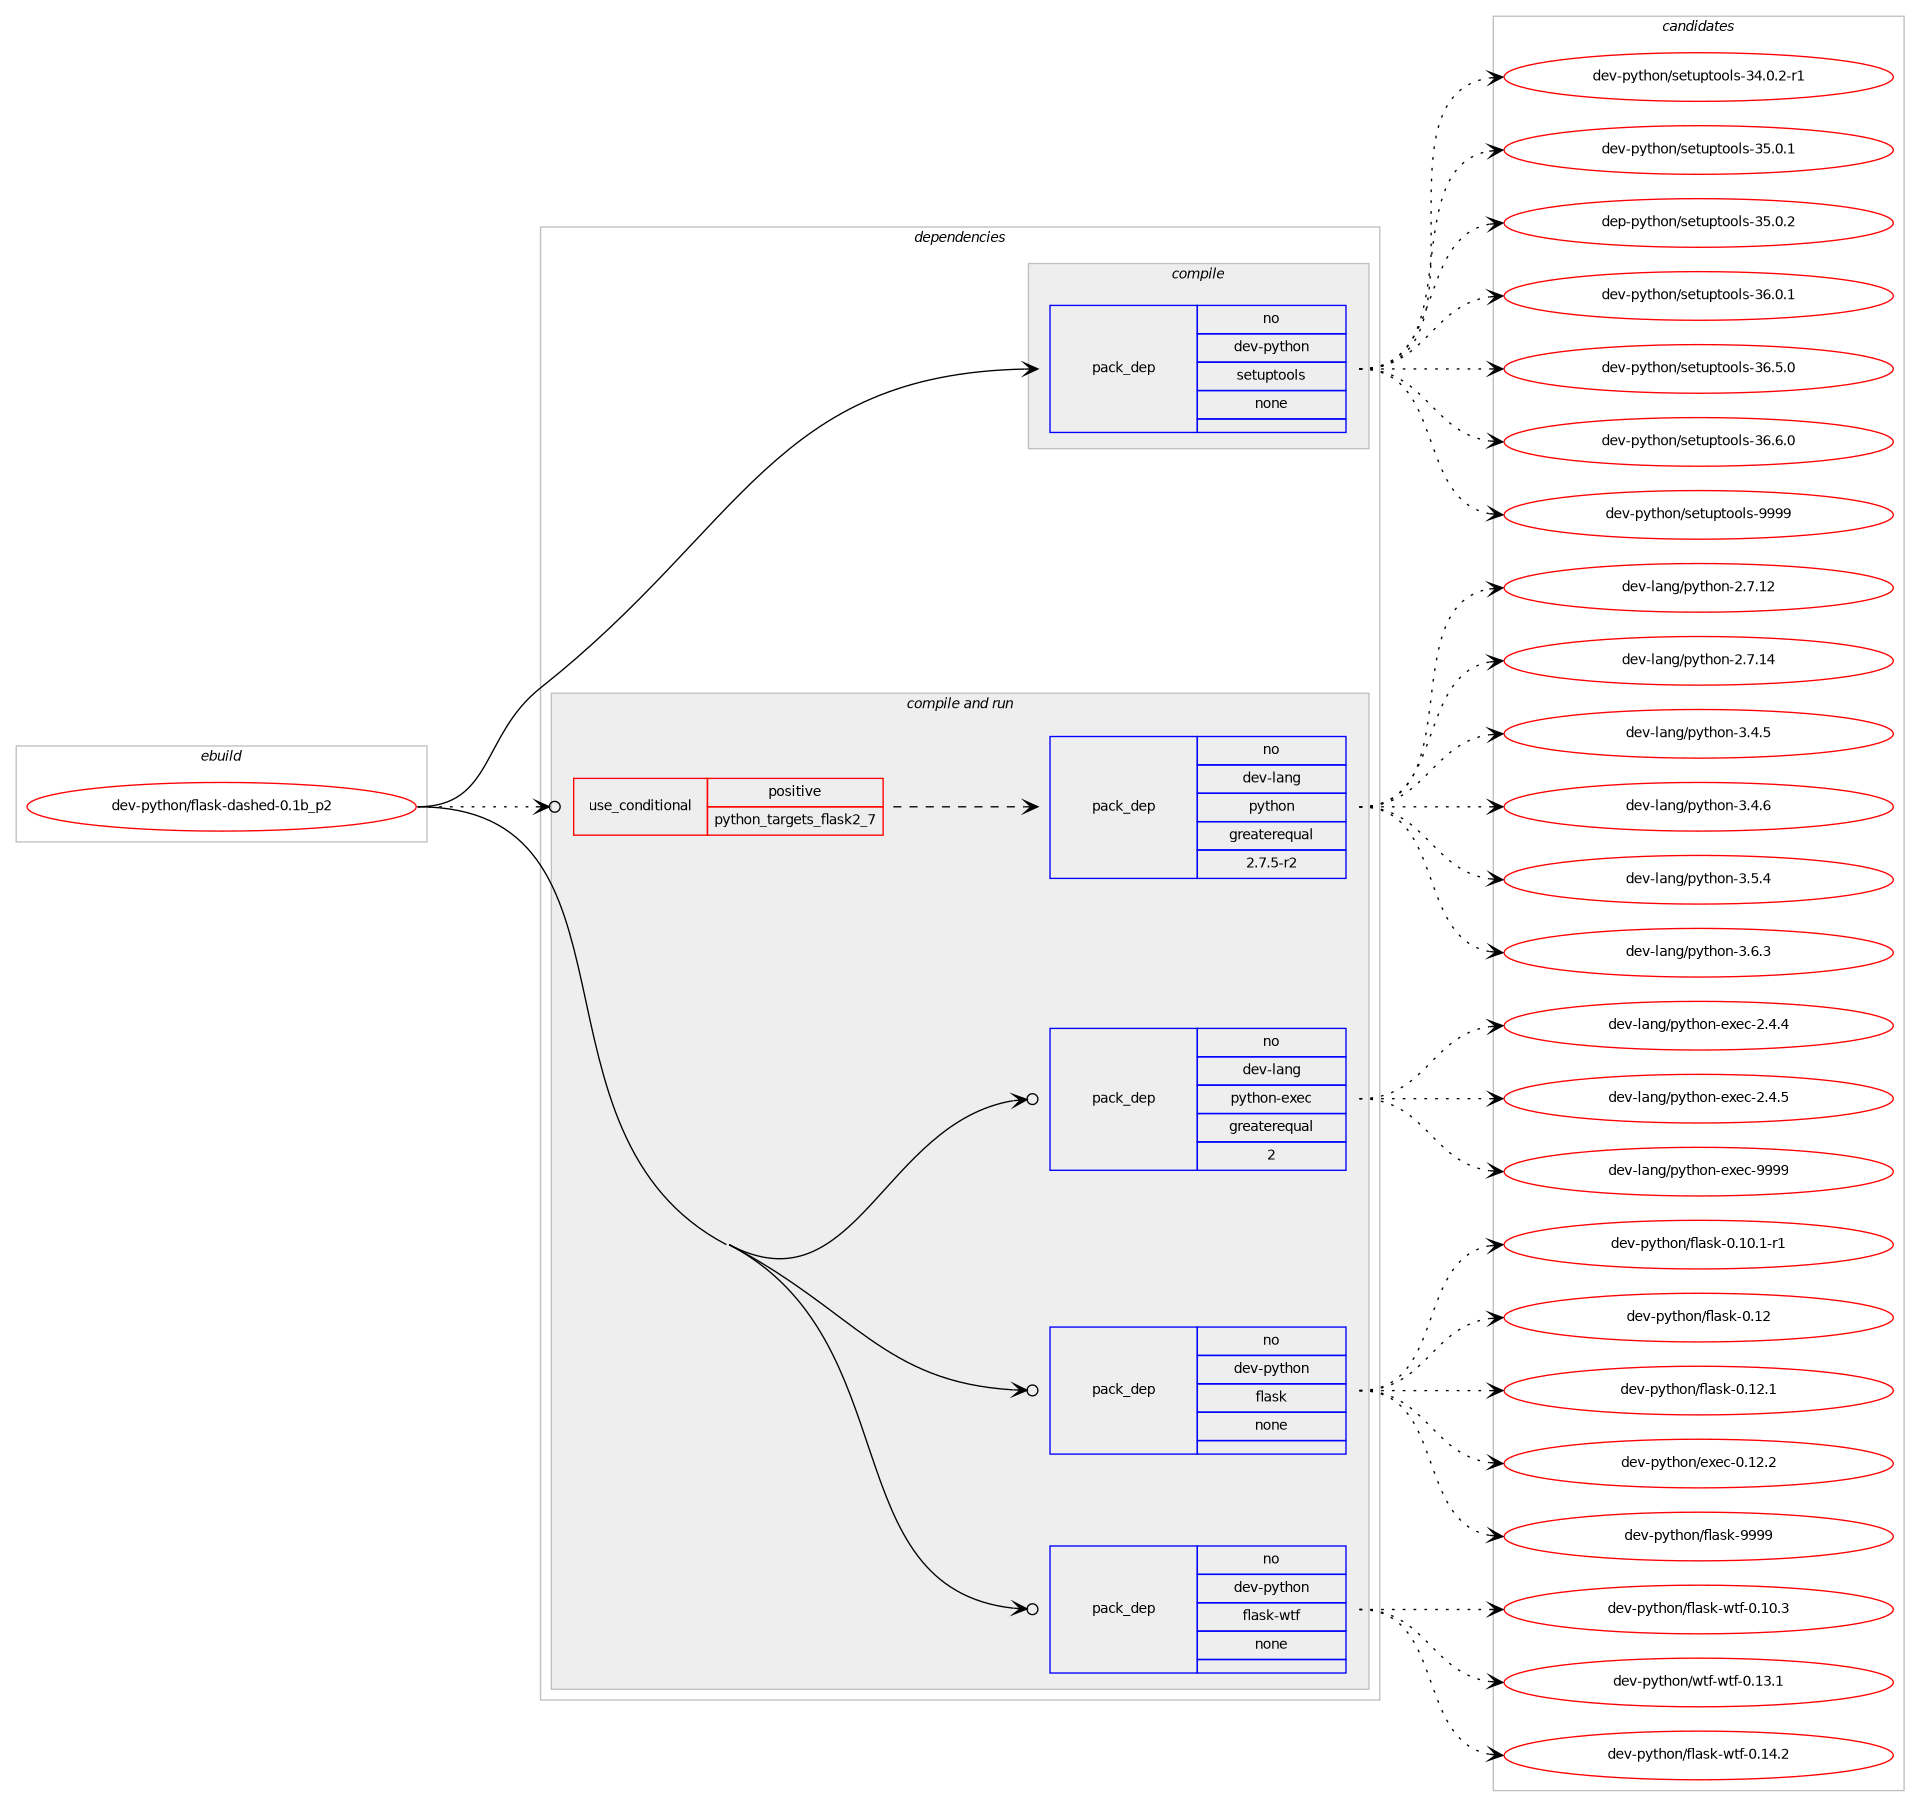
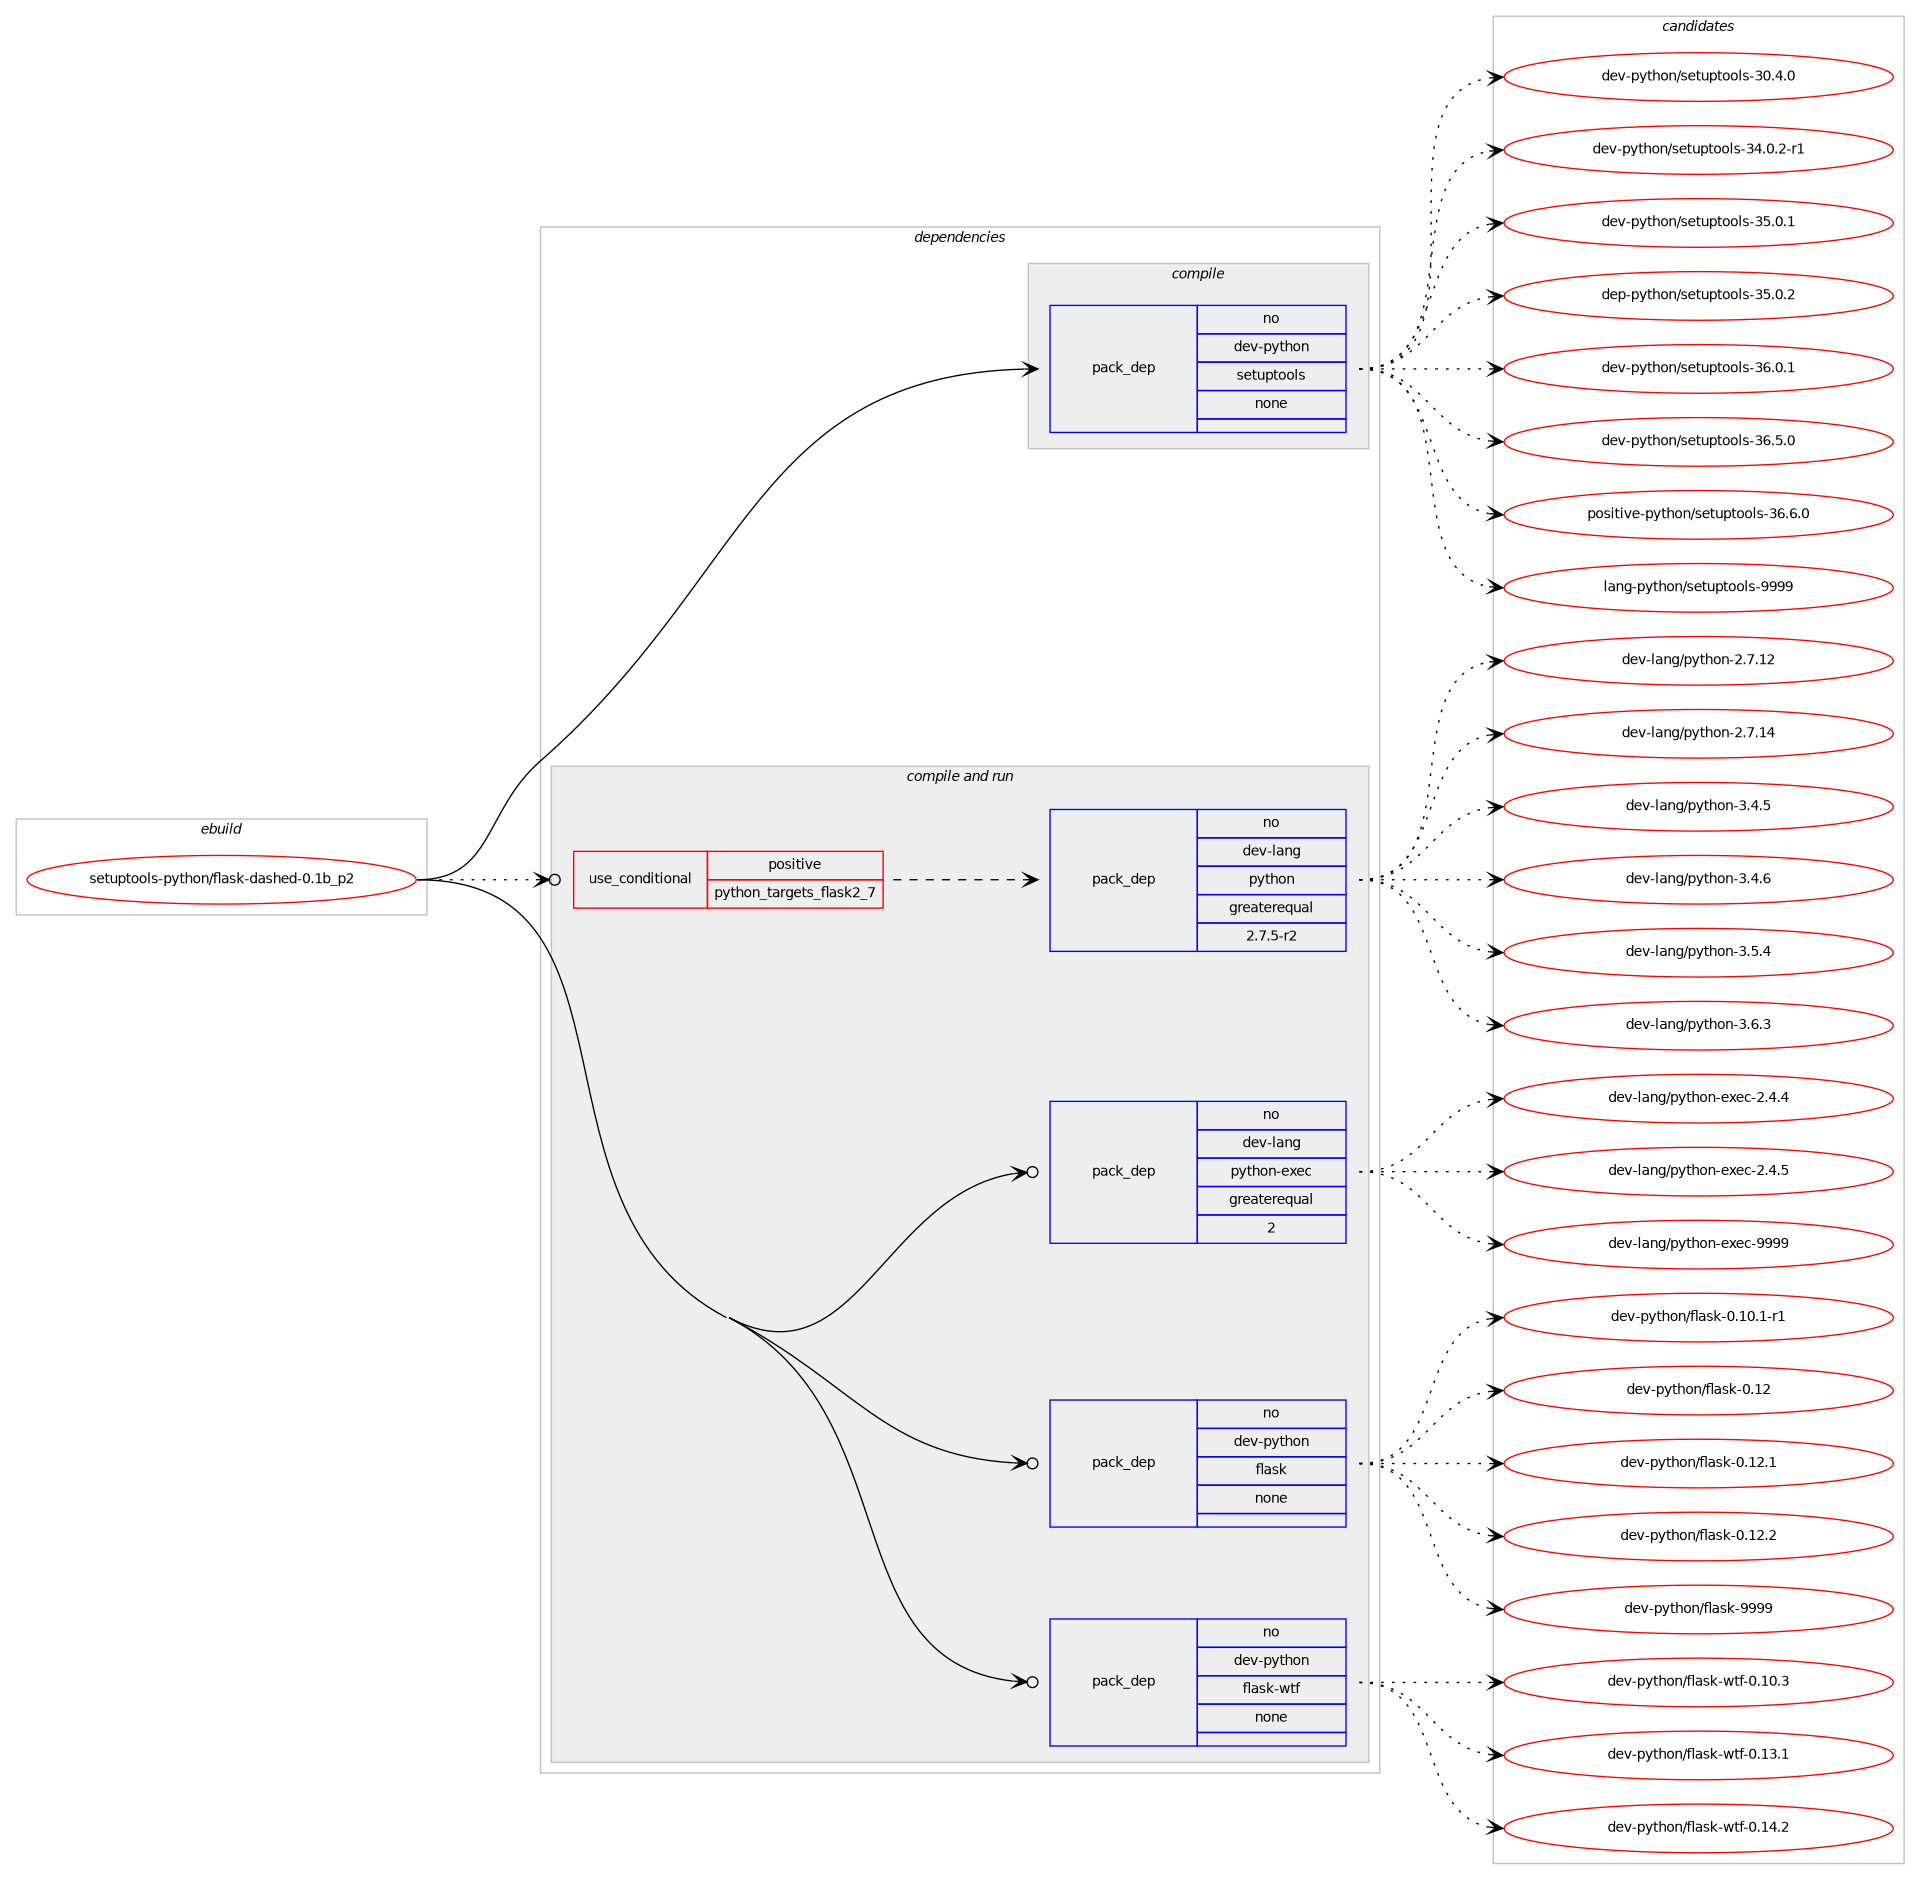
none -> (1699, 77)
(1699, 442) -> (1699, 515)
(1699, 515) -> (1699, 588)
(222, 807) -> (222, 880)
(1699, 1464) -> (1699, 1537)
(1699, 1682) -> (1699, 1755)
